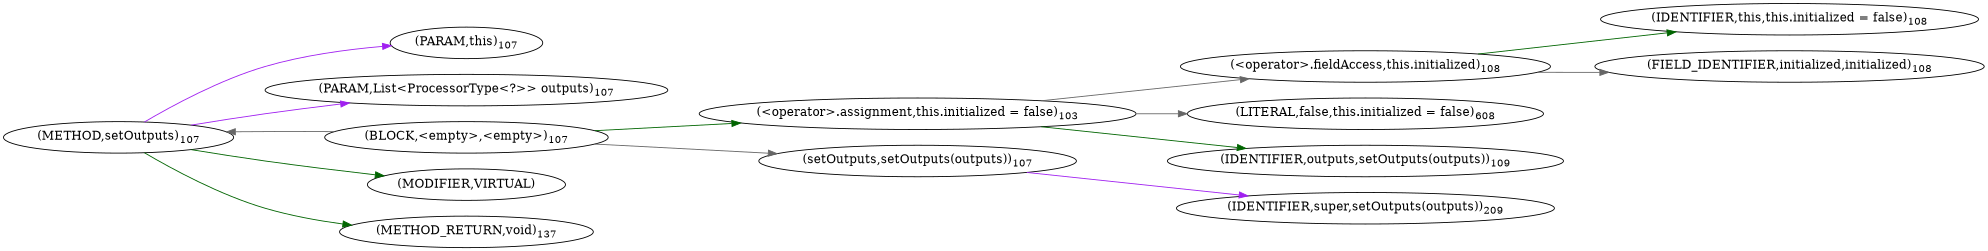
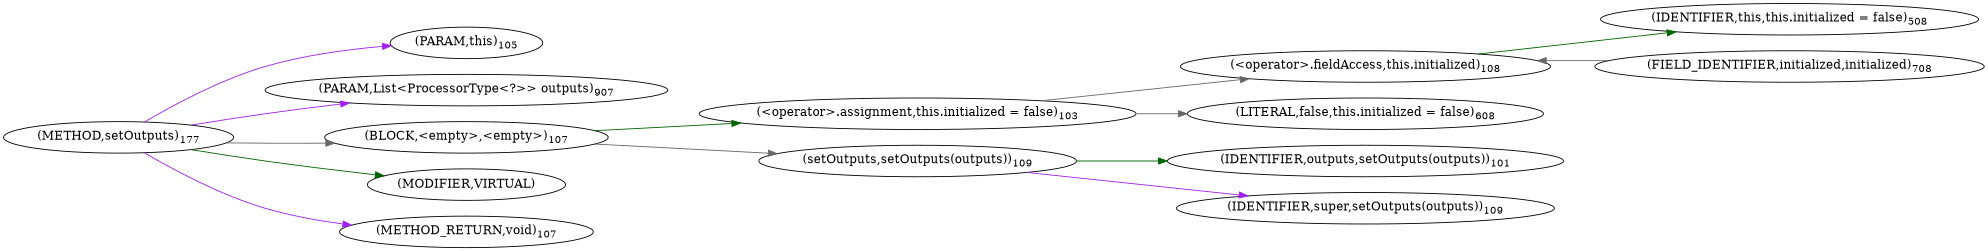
(1918, 18) -> (1918, 18)
(508, 42) -> (508, 42)
(1922, 65) -> (1922, 65)
(1569, 72) -> (1577, 61)
(604, 89) -> (604, 89)
(285, 131) -> (276, 143)
(190, 136) -> (190, 136)
(1139, 137) -> (1118, 161)
(1023, 160) -> (1023, 160)
(1501, 160) -> (1501, 160)
(240, 200) -> (240, 200)
(1494, 207) -> (1494, 207)
(547, 231) -> (547, 231)
